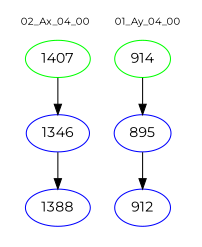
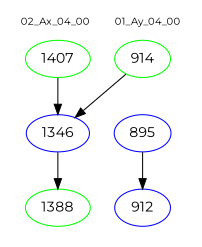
(143, 91) -> (113, 85)
(58, 208) -> (58, 208)
